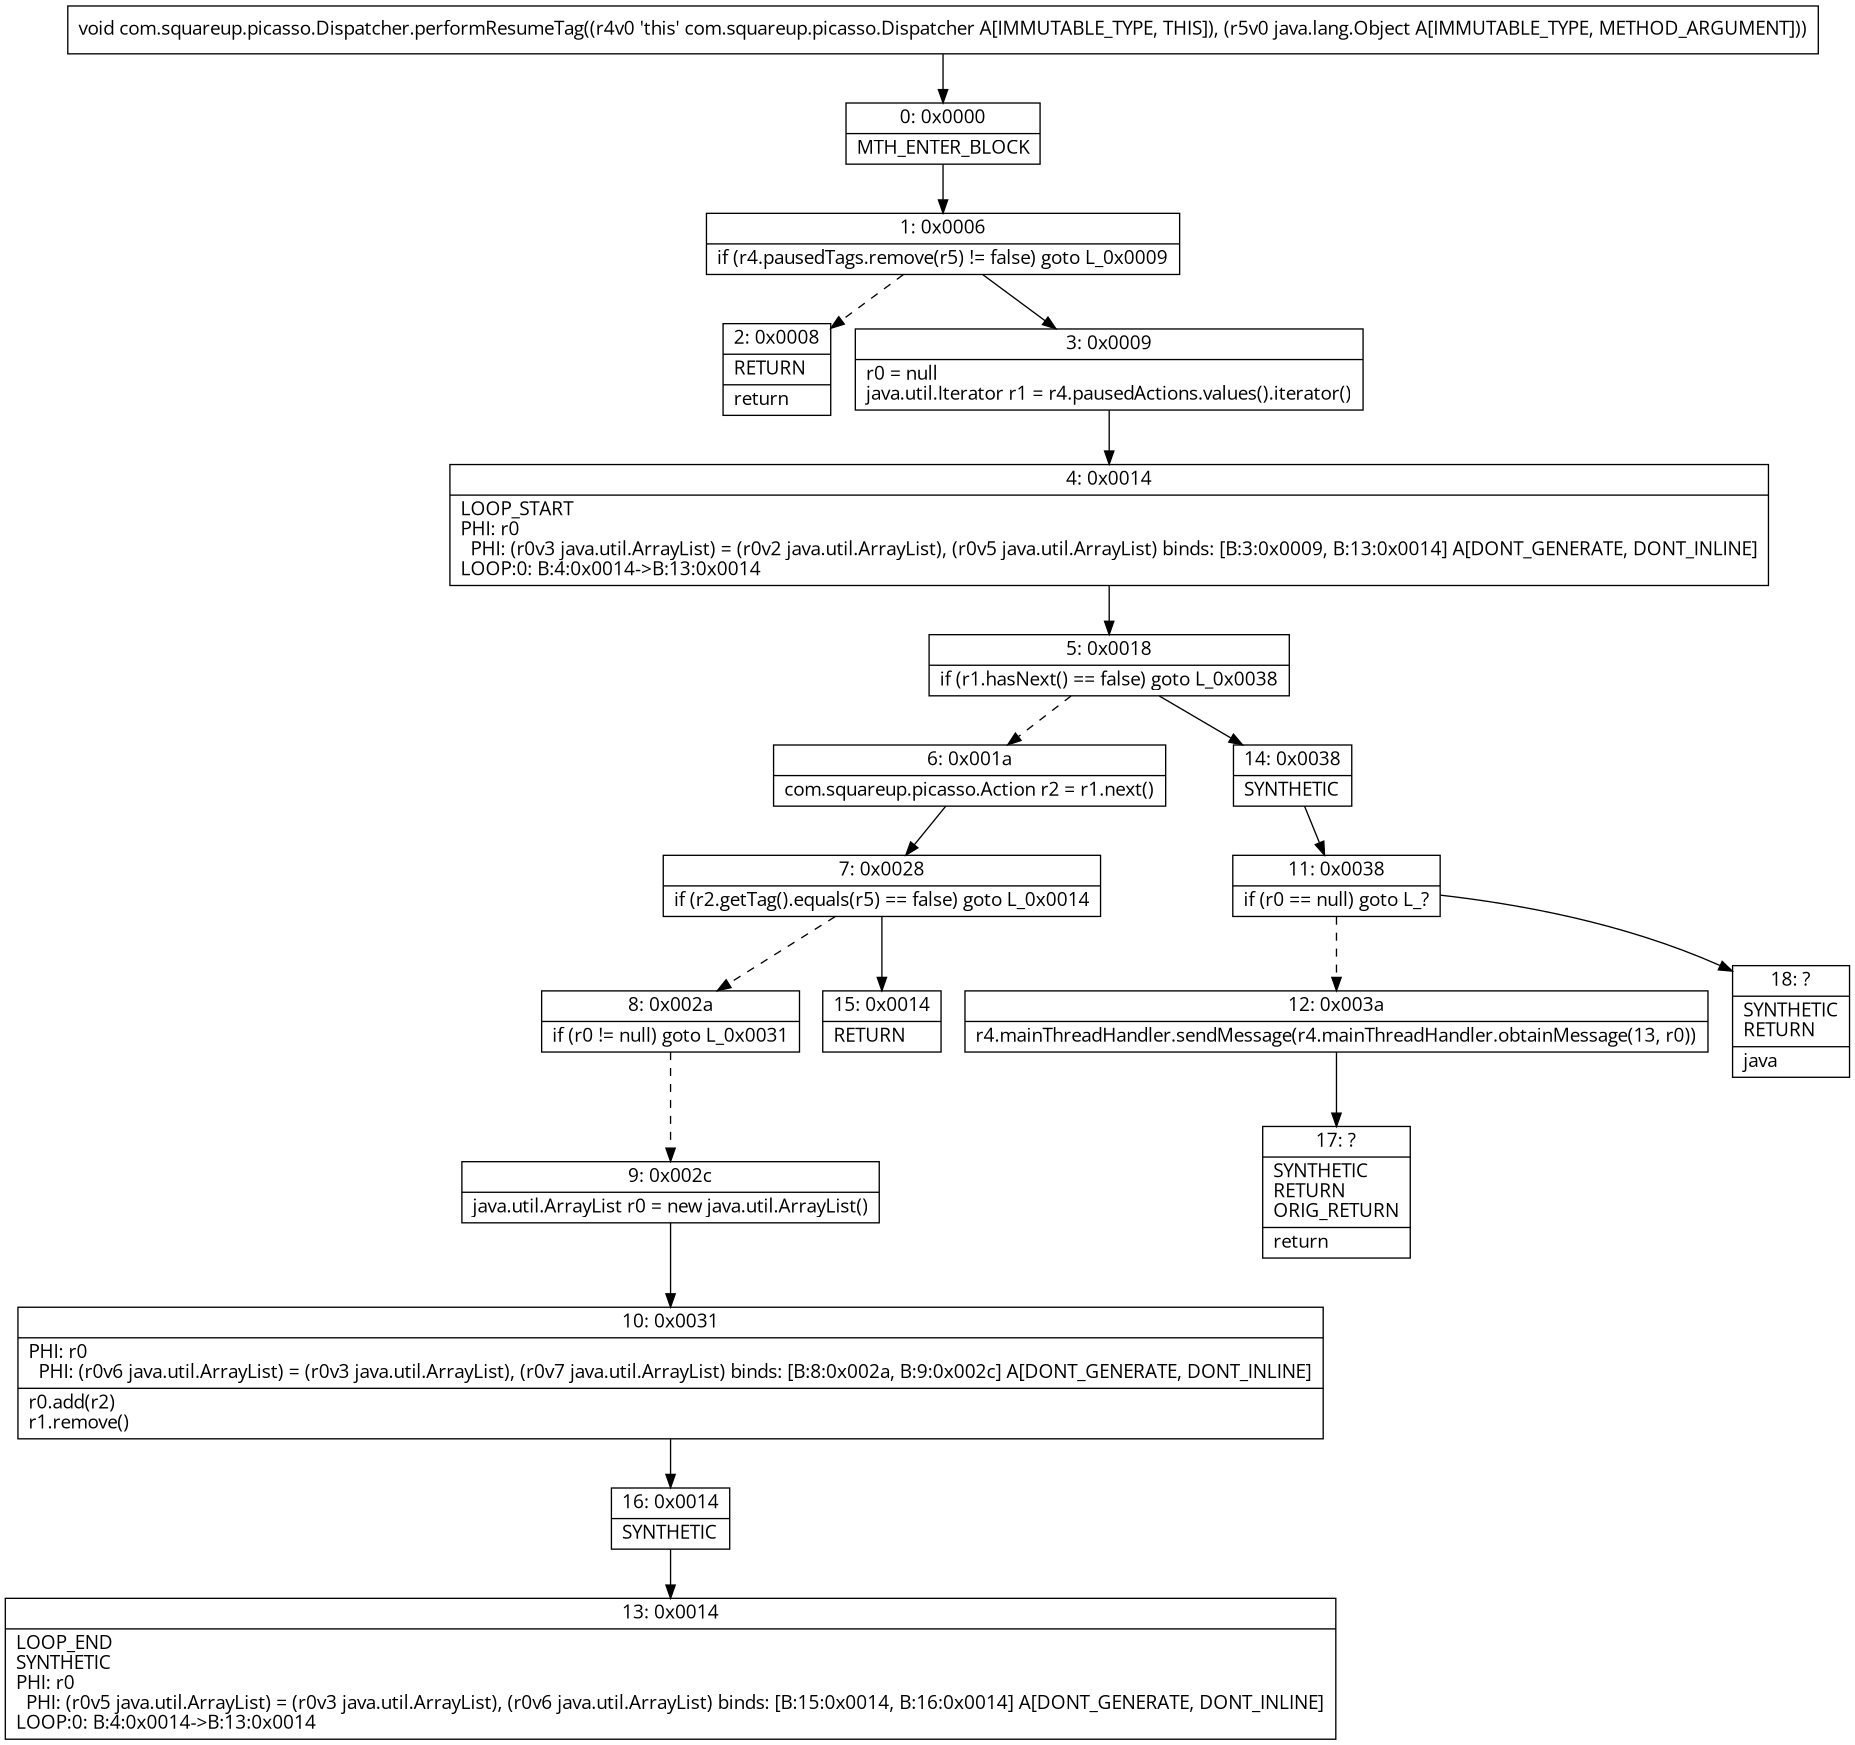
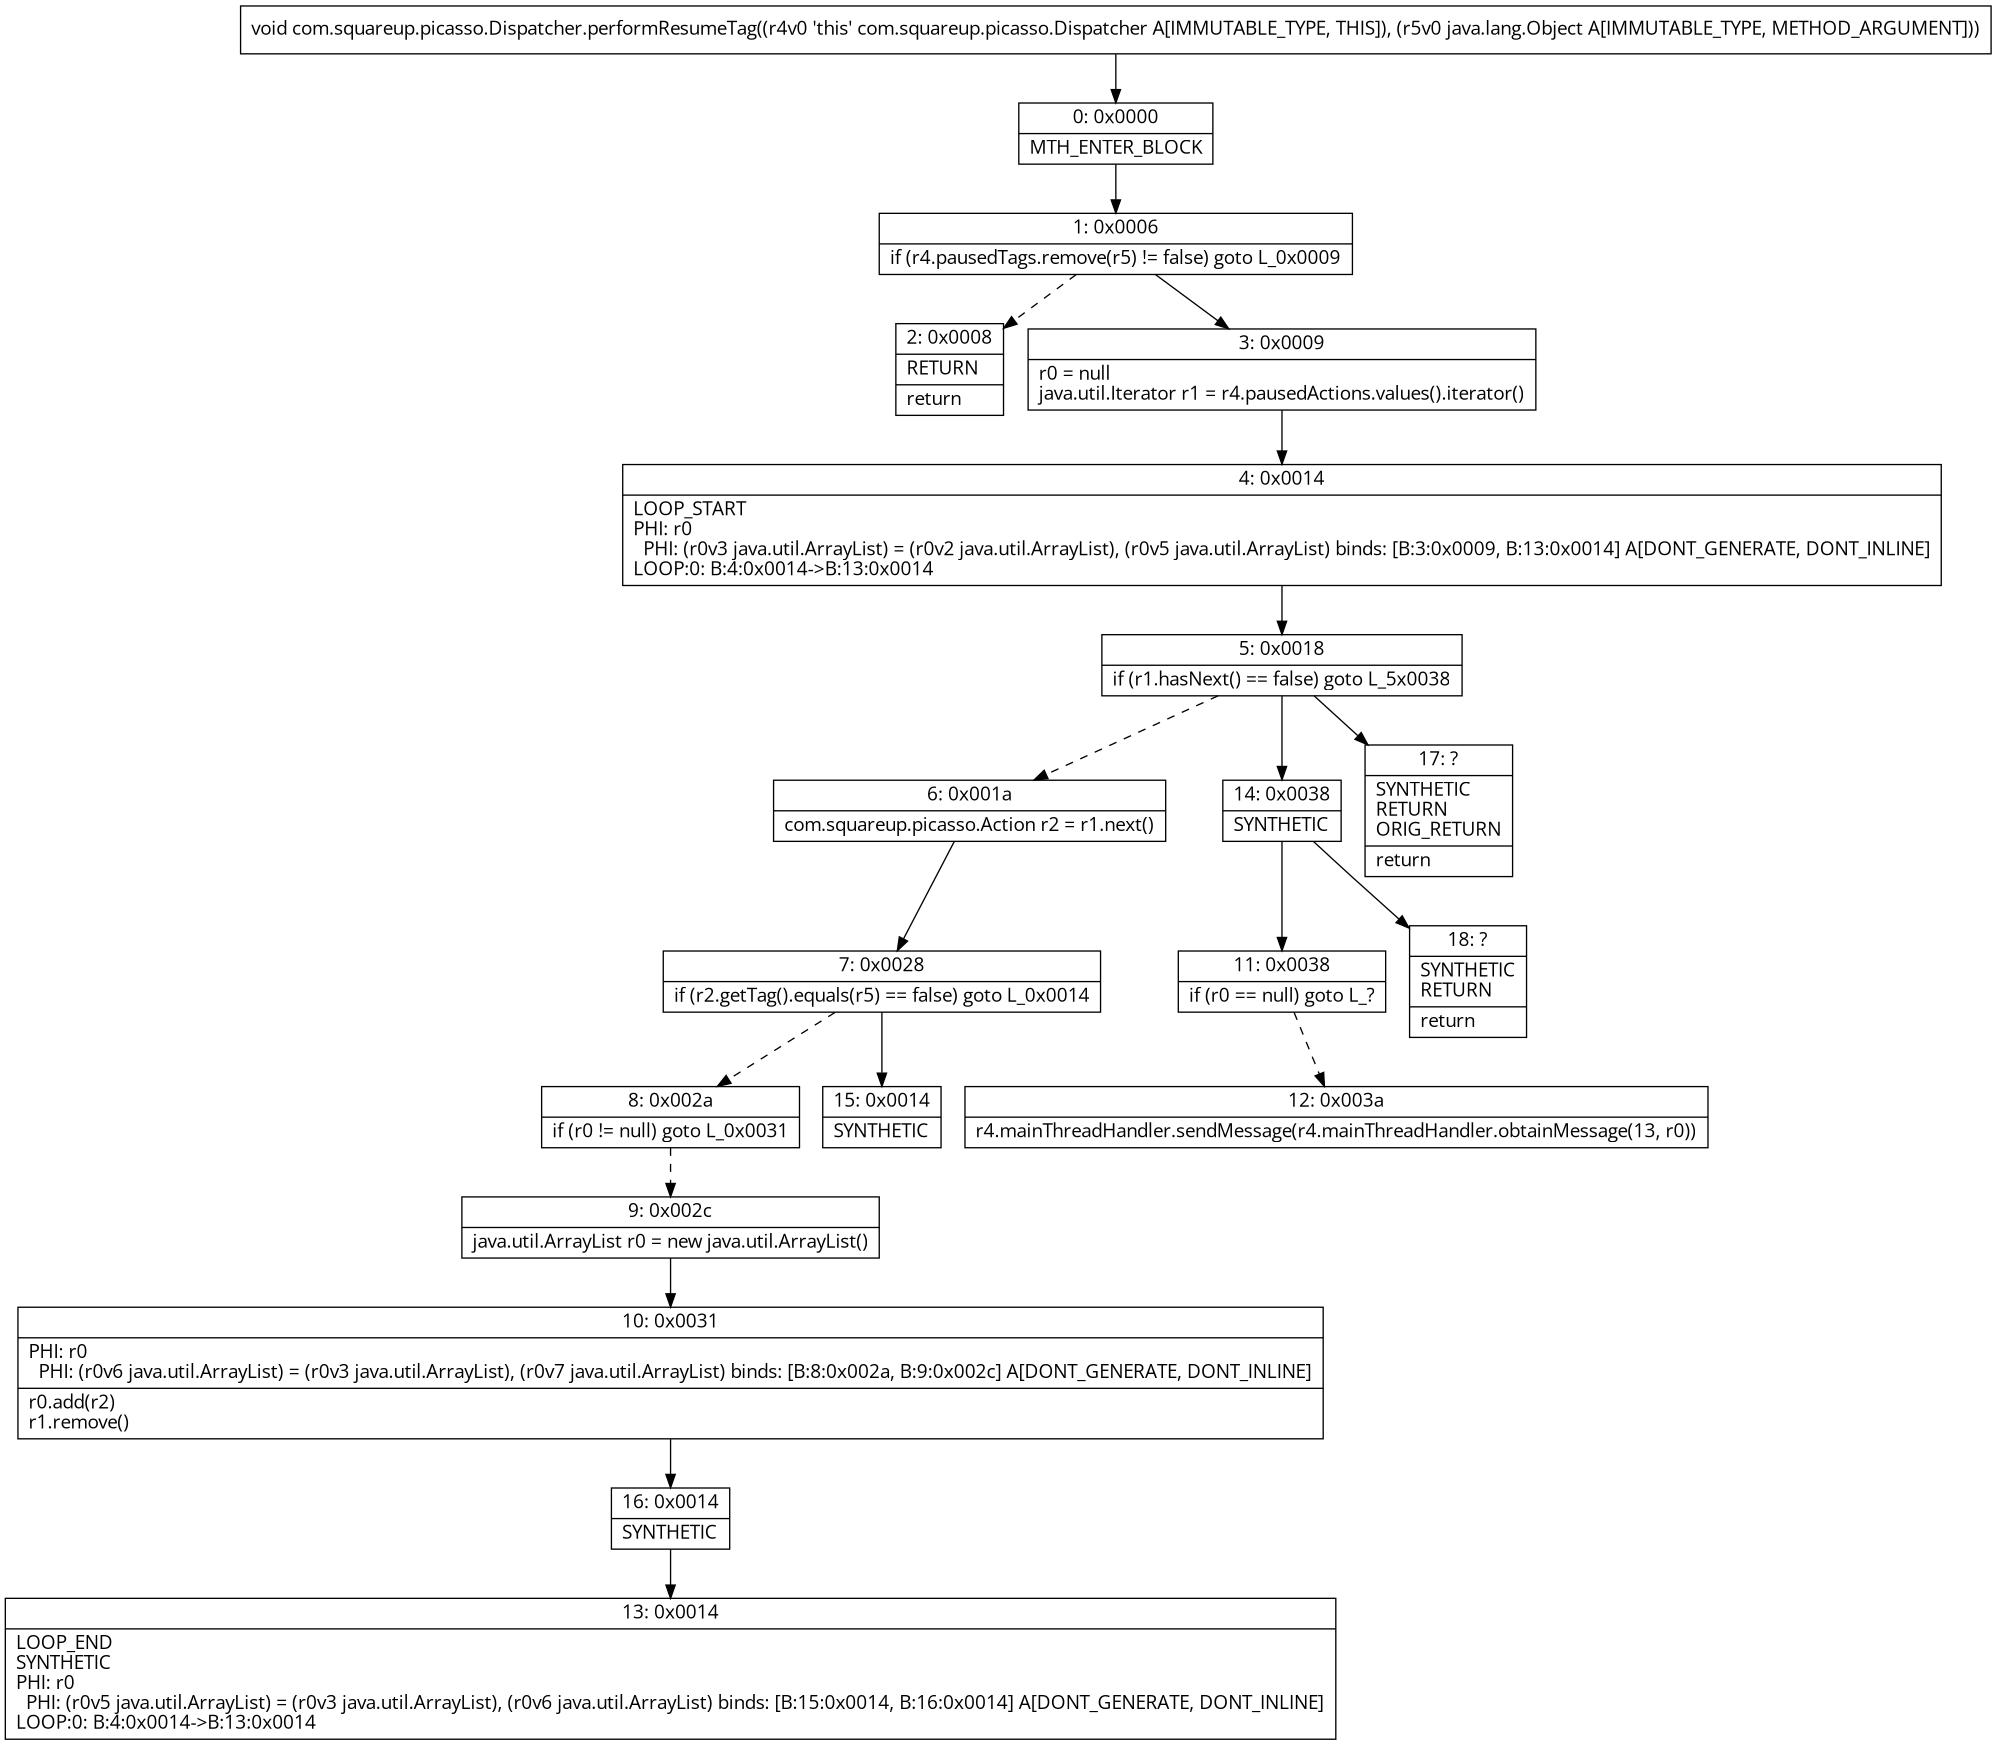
(1109, 680) -> (1282, 680)
(1583, 920) -> (1356, 881)
(870, 1036) -> (881, 1132)
(1760, 1061) -> (1448, 1021)
(1336, 1083) -> (1336, 716)
